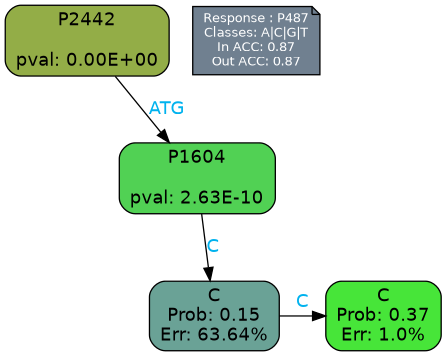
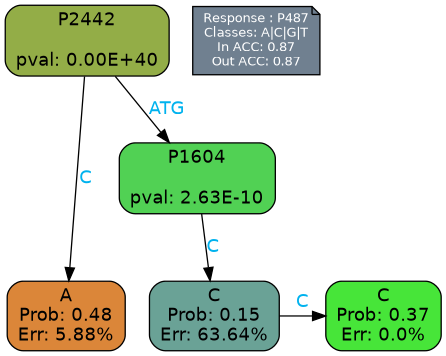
(87, 41) -> (87, 41)
none -> (66, 316)
(384, 316) -> (384, 316)
